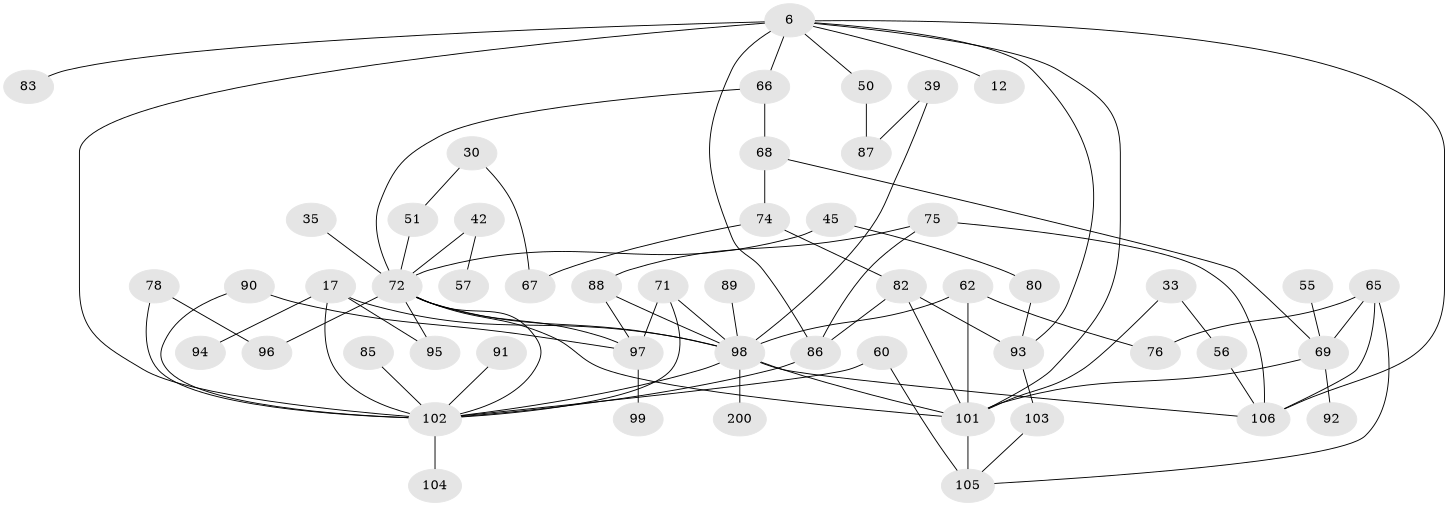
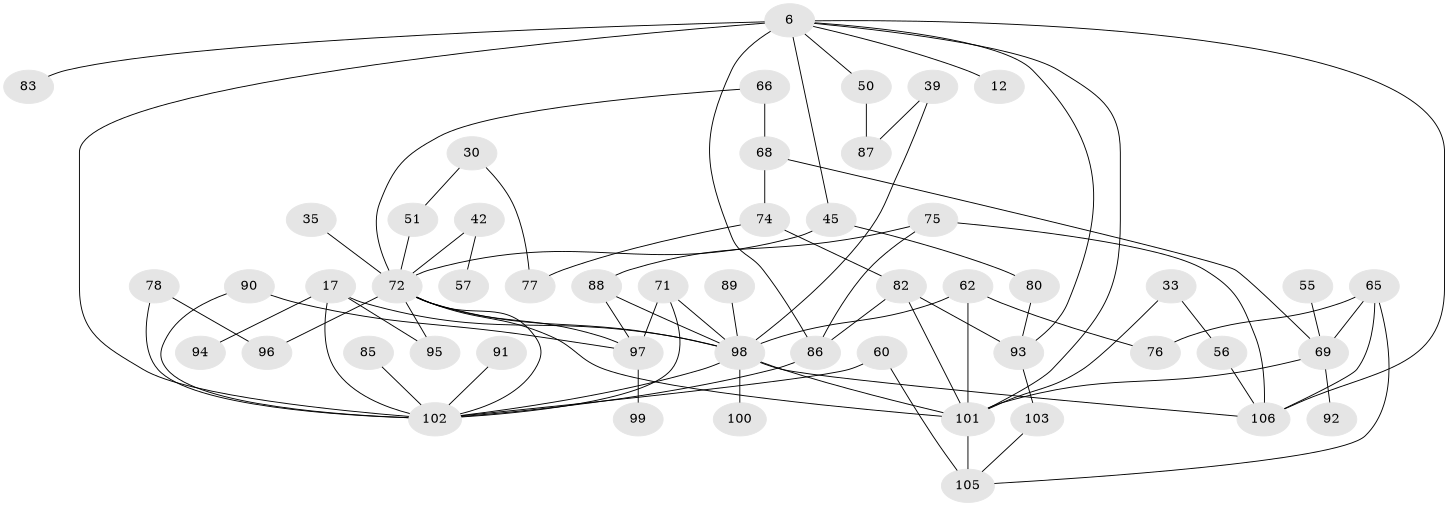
(777, 53) -> (810, 120)
(530, 286) -> (530, 286)
(740, 419) -> (740, 419)
(435, 486) -> none
